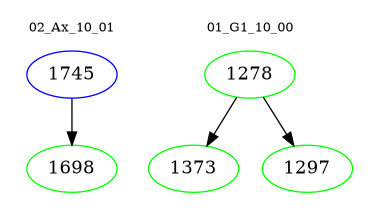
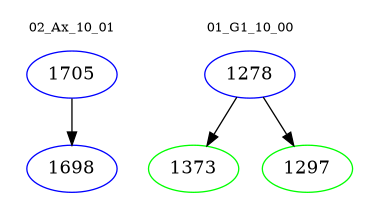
(72, 75) -> (72, 75)
(250, 75) -> (250, 75)
(72, 169) -> (72, 169)
